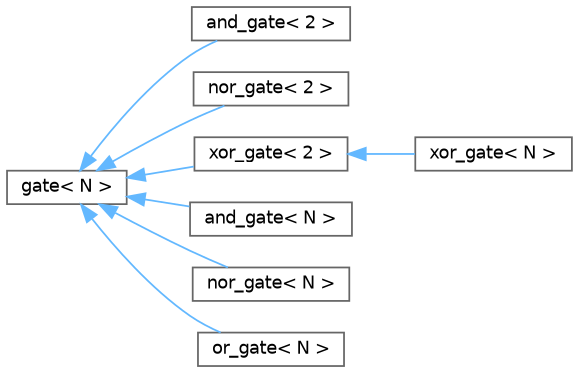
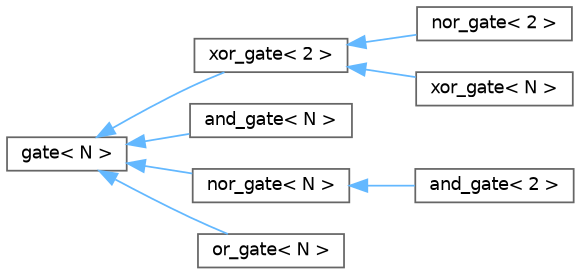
(148, 91) -> (391, 186)
(168, 132) -> (391, 38)
